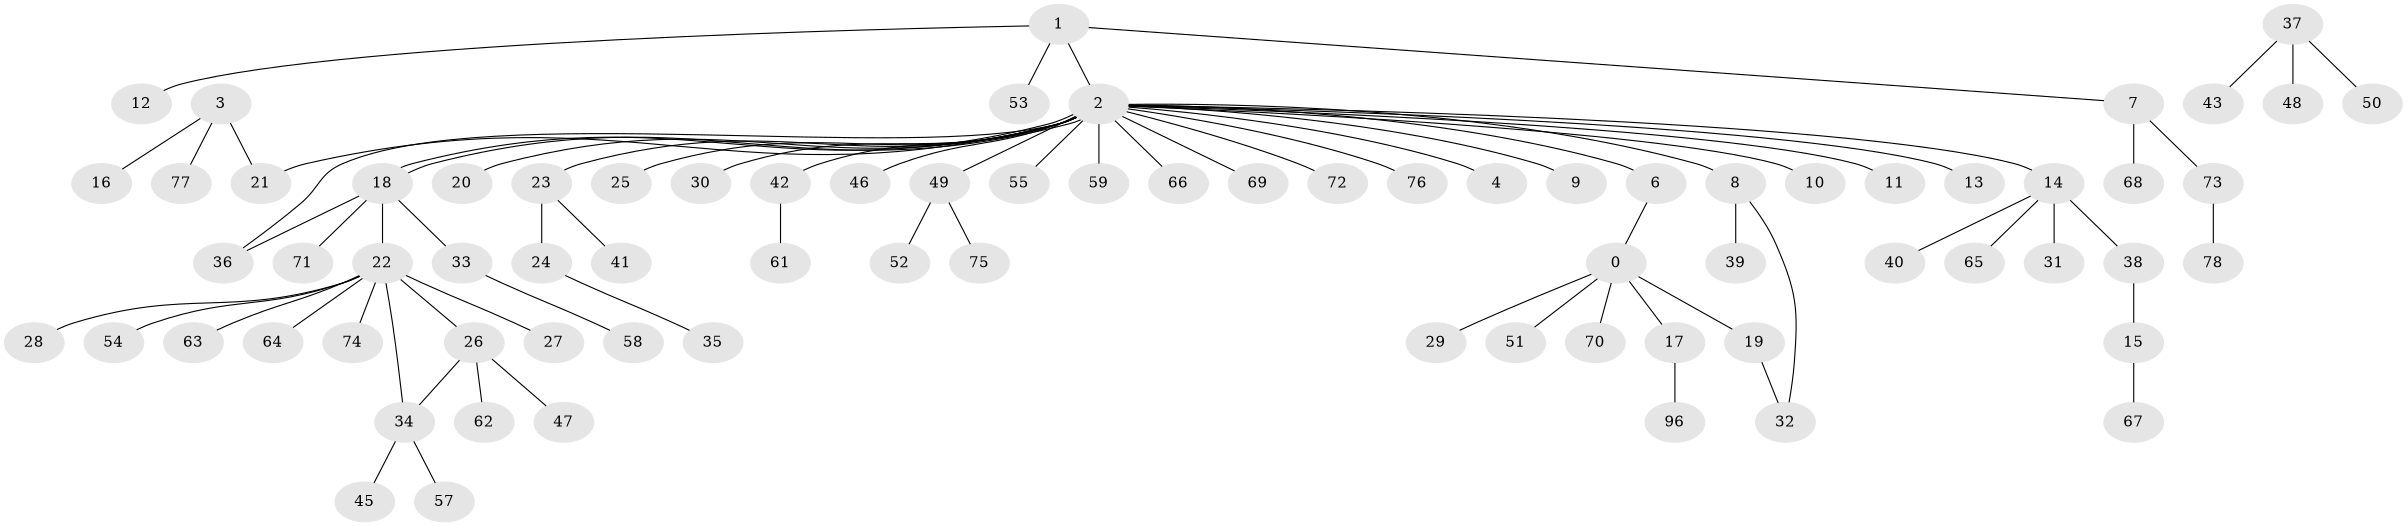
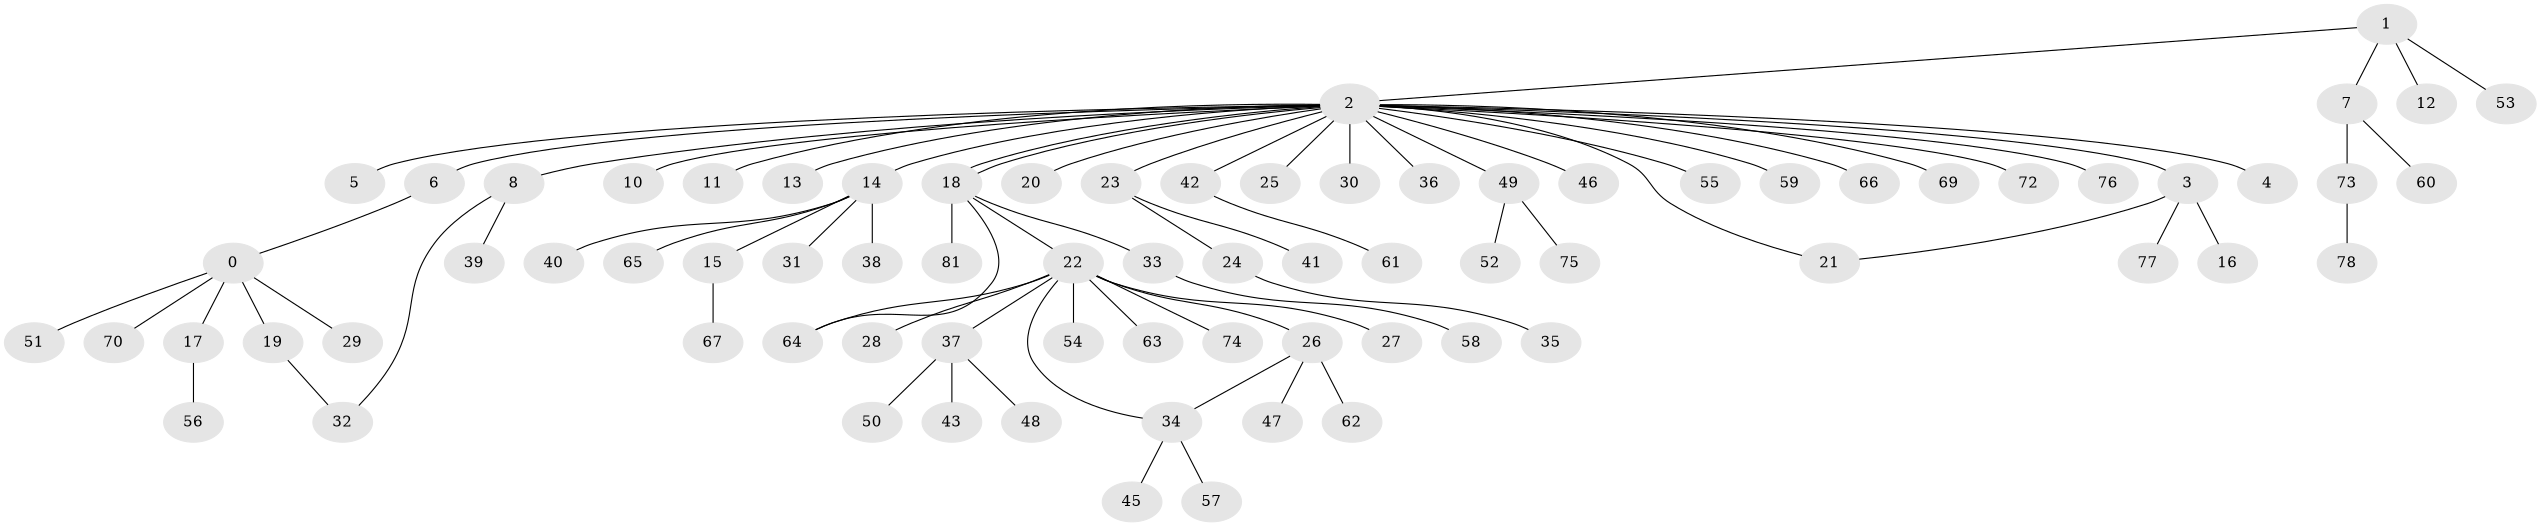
none -> (1774, 122)
(1577, 184) -> (355, 184)
(2134, 184) -> (2427, 184)
(303, 223) -> (912, 315)
(303, 263) -> (952, 263)
none -> (1013, 303)
(2134, 303) -> (793, 223)
(1675, 422) -> (193, 422)
